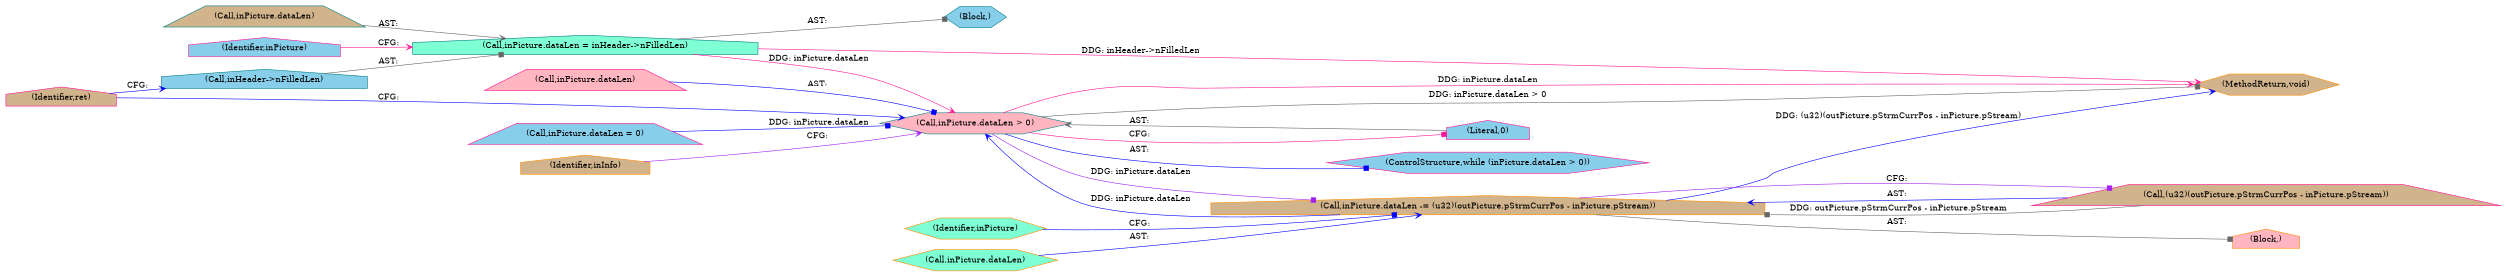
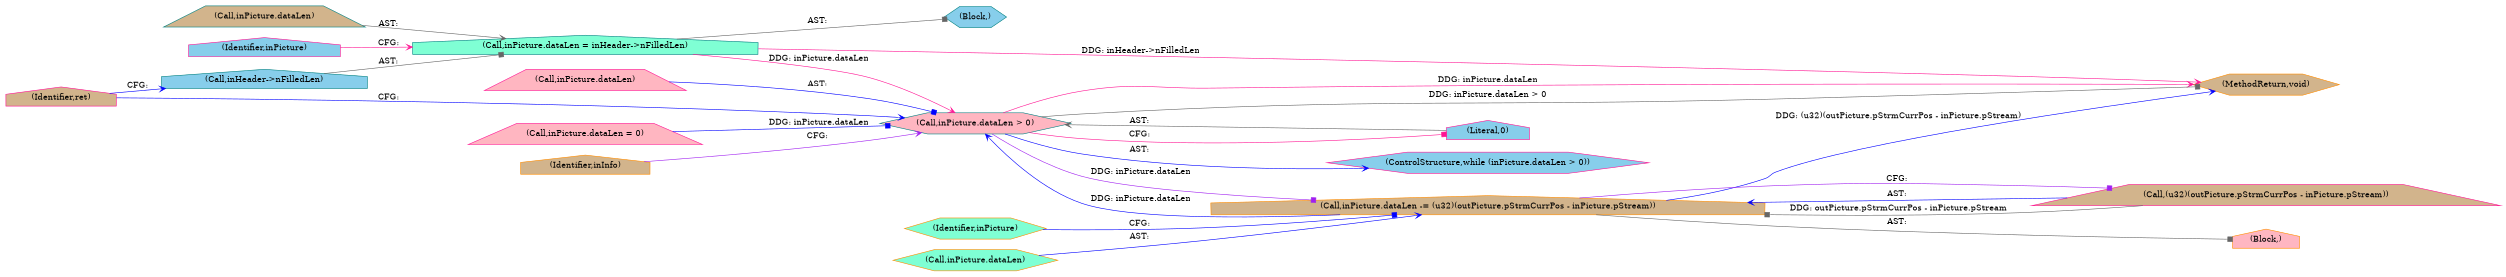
(585, 134) -> (585, 134)
(1182, 165) -> (1182, 165)
